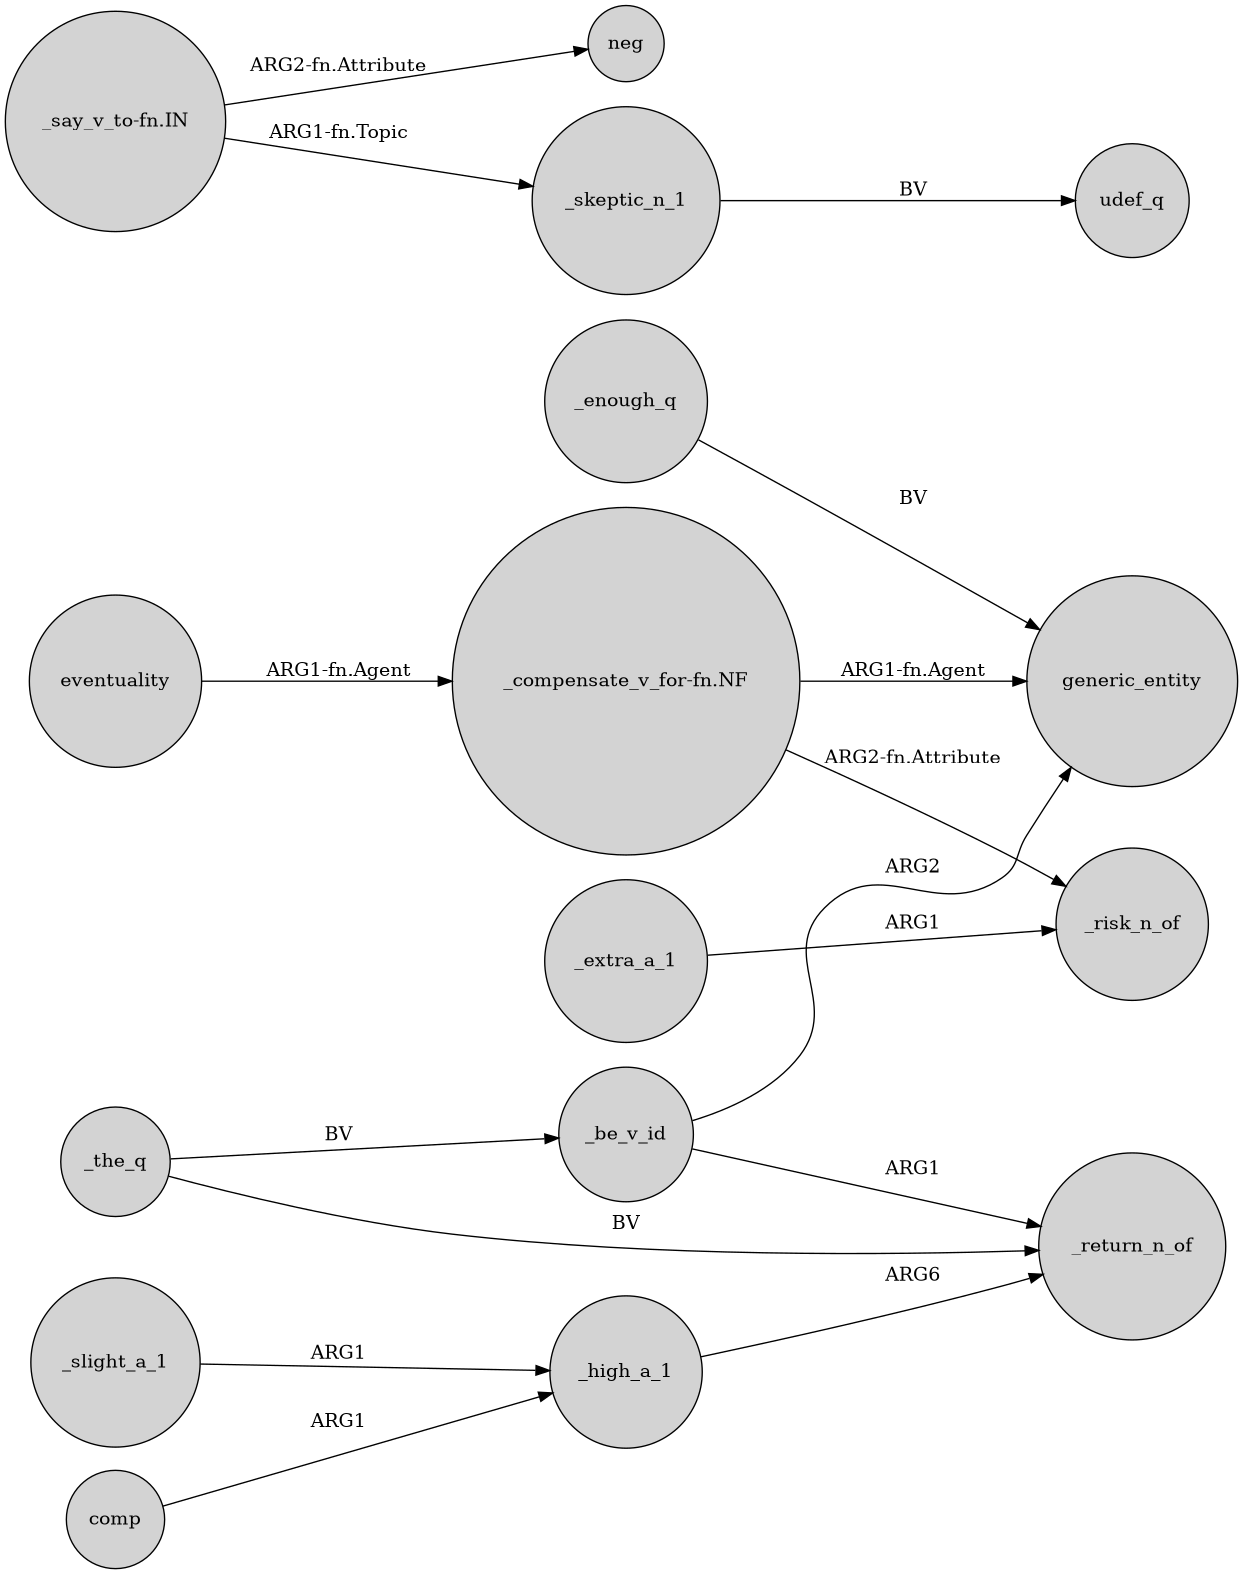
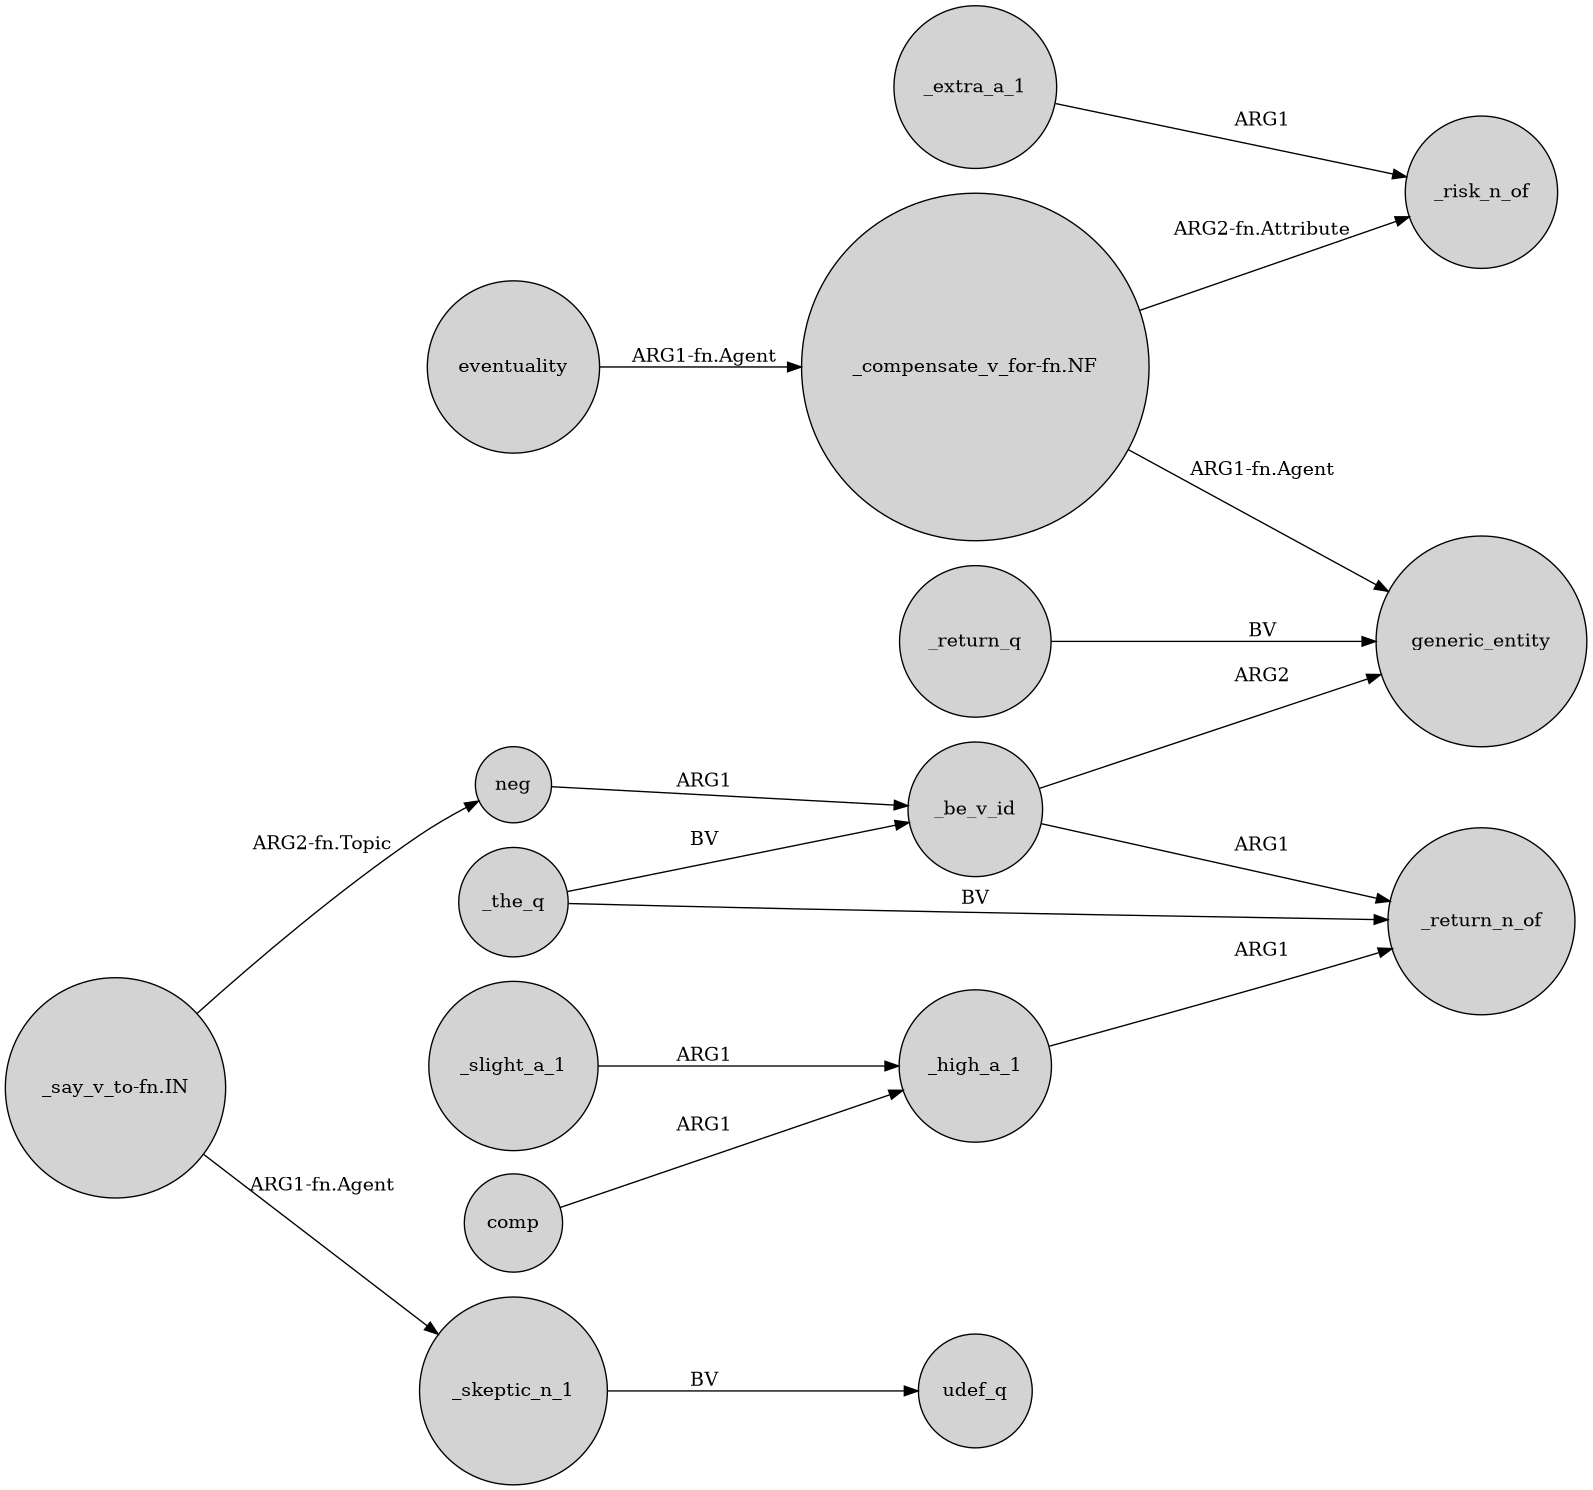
(339, 66) -> (322, 844)
(339, 133) -> (322, 1185)
(626, 401) -> (975, 641)
none -> (723, 796)
(913, 1276) -> (1263, 951)
